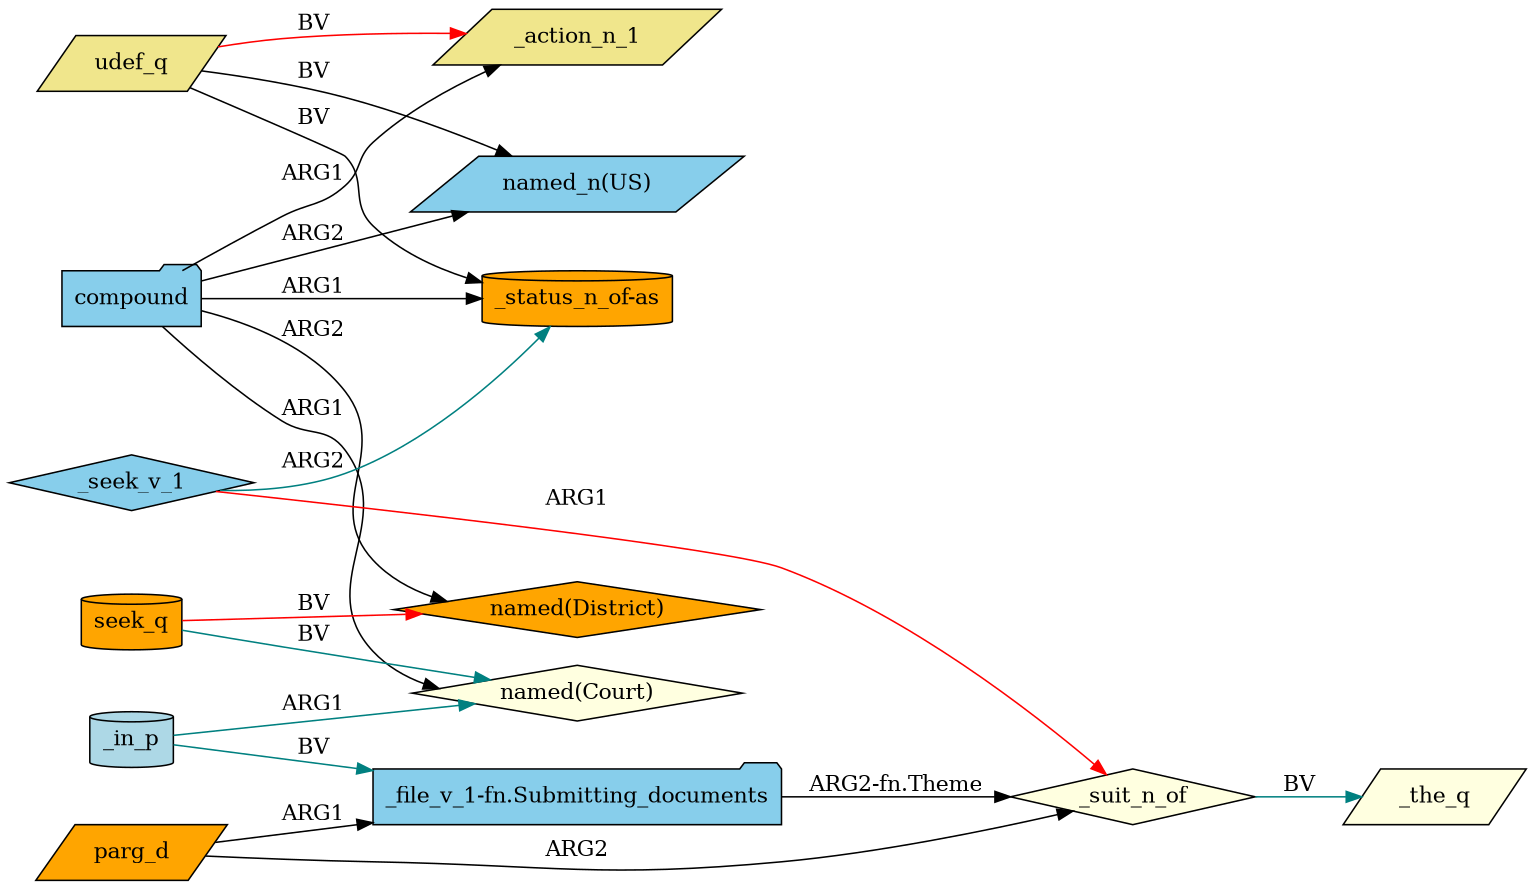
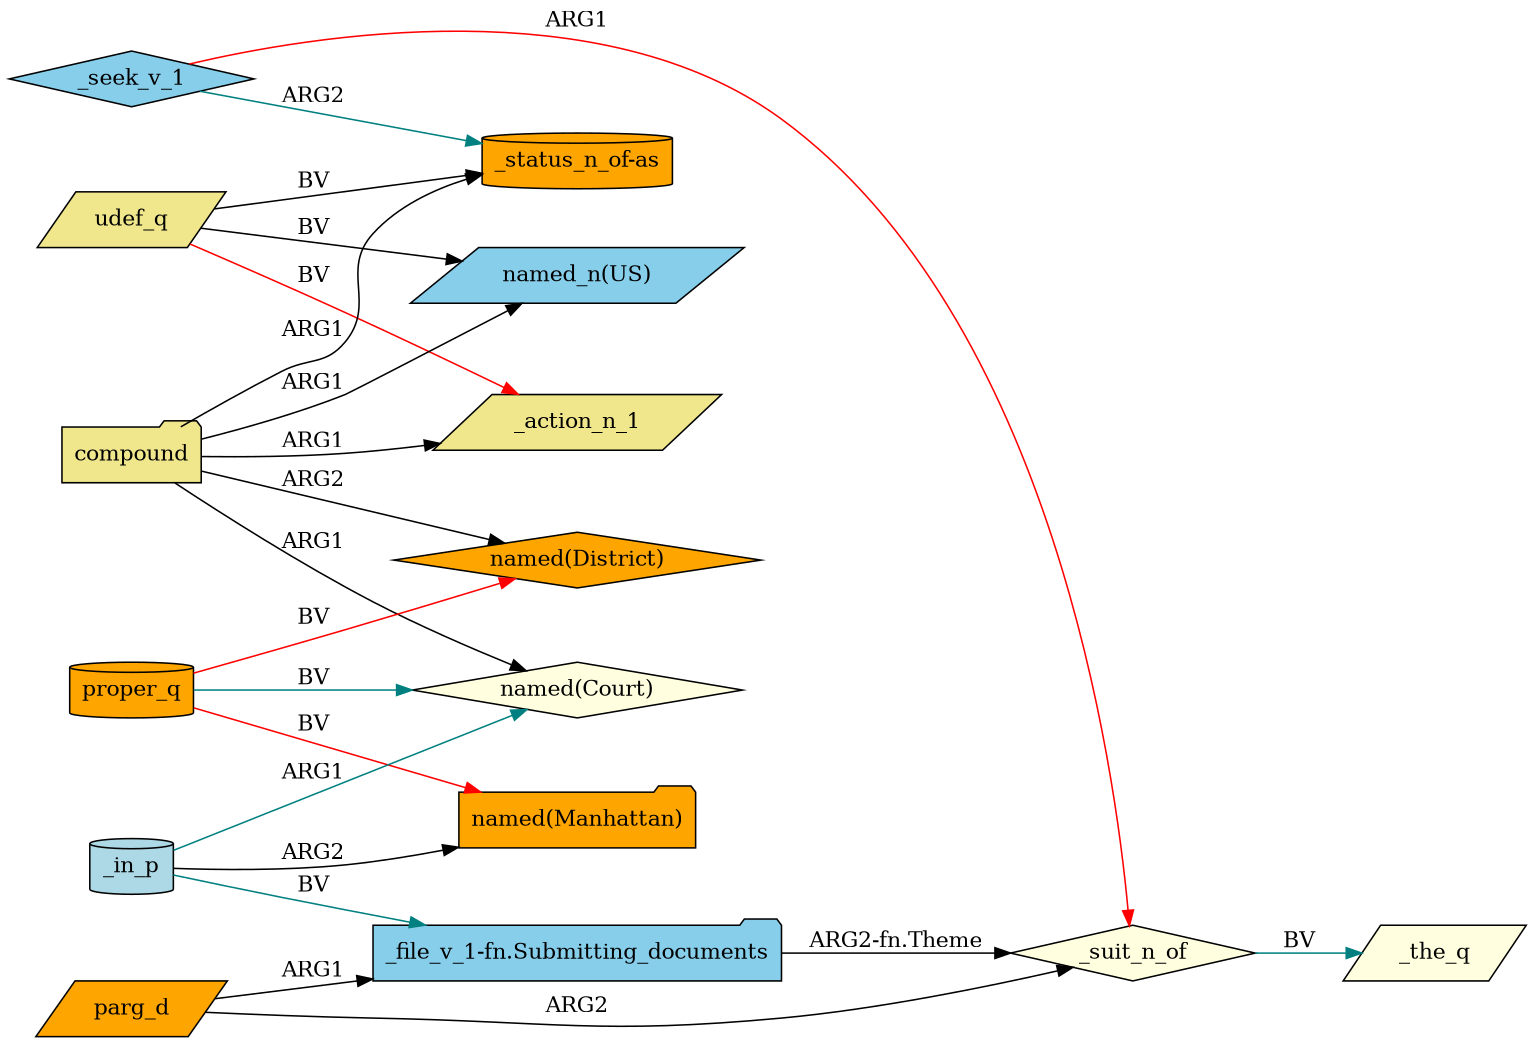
(313, 234) -> (313, 383)
(132, 299) -> (132, 455)
(132, 622) -> (132, 690)
none -> (577, 820)
